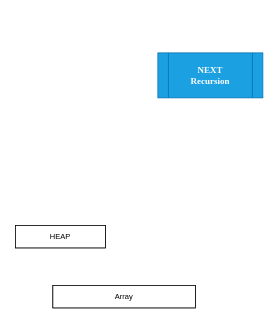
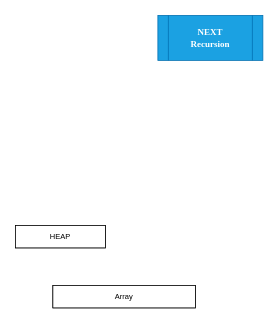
(210, 75) -> (210, 38)
